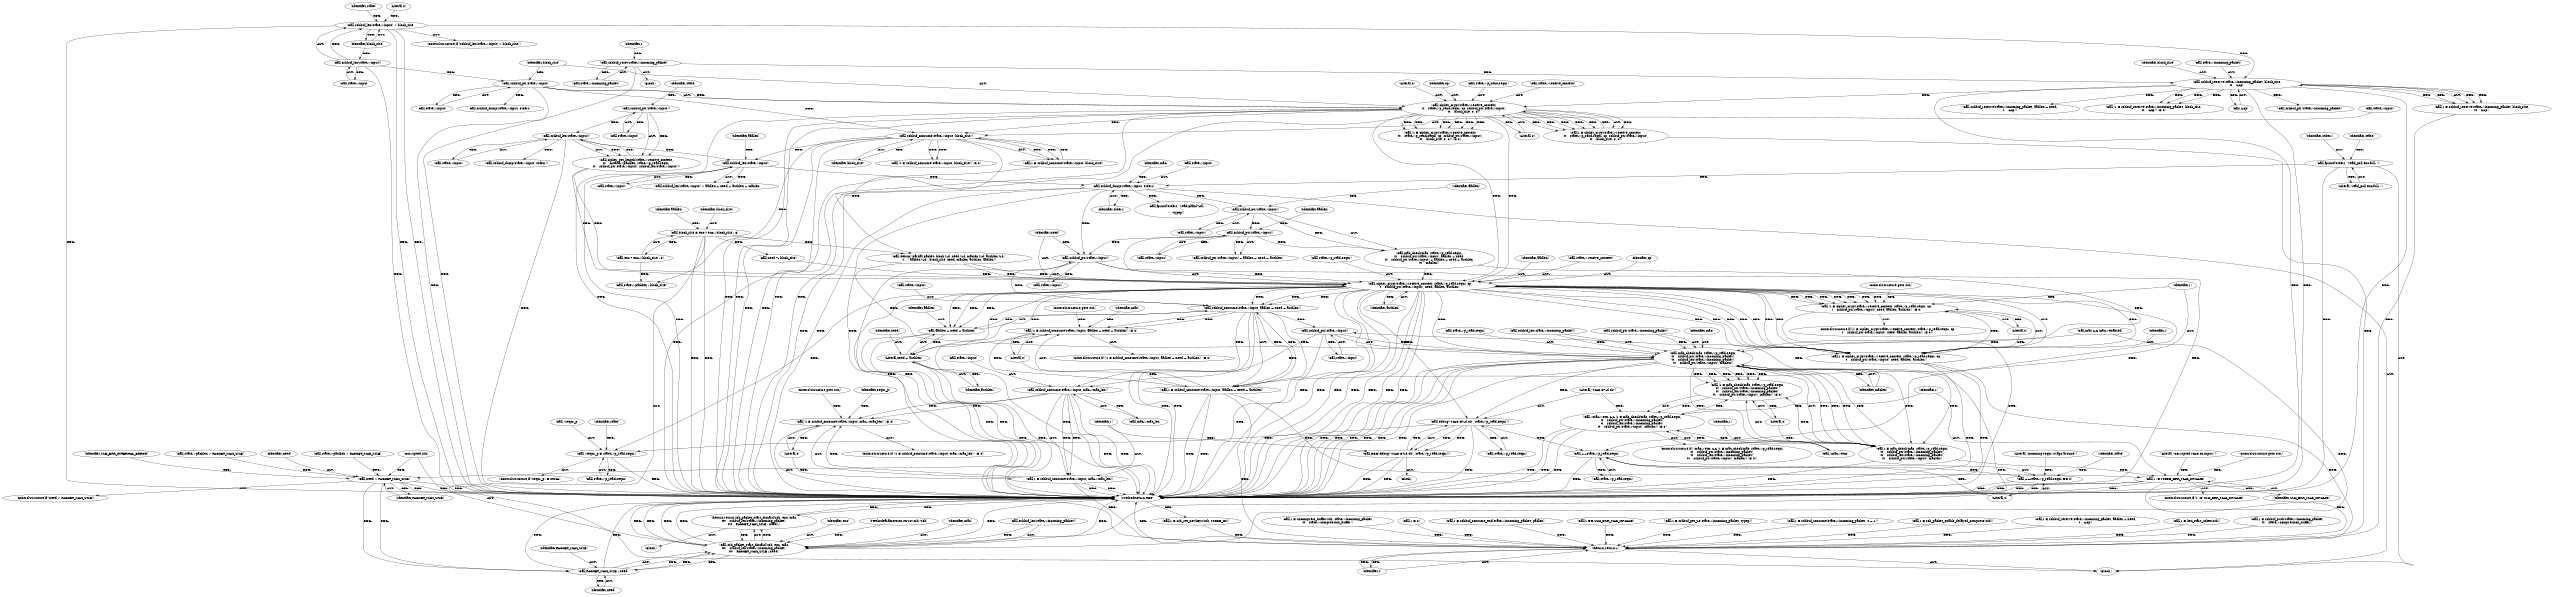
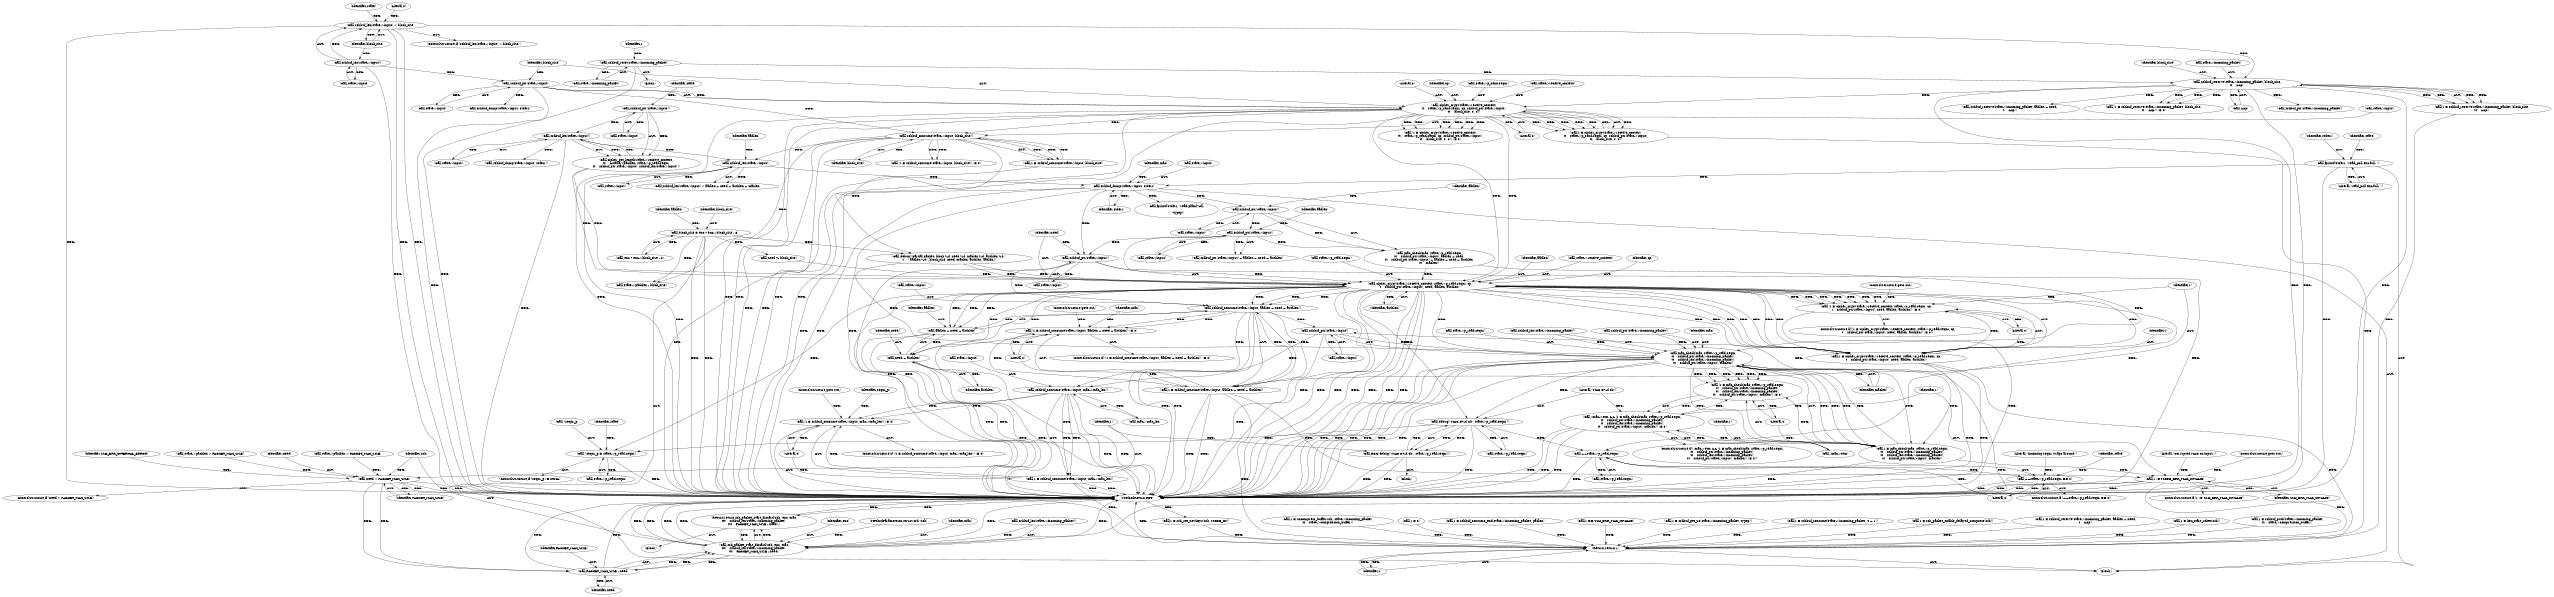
(640, 269) -> (679, 261)
(2100, 331) -> none
(678, 342) -> (678, 342)
(903, 358) -> (903, 358)
(416, 454) -> (416, 454)
none -> (2071, 498)
